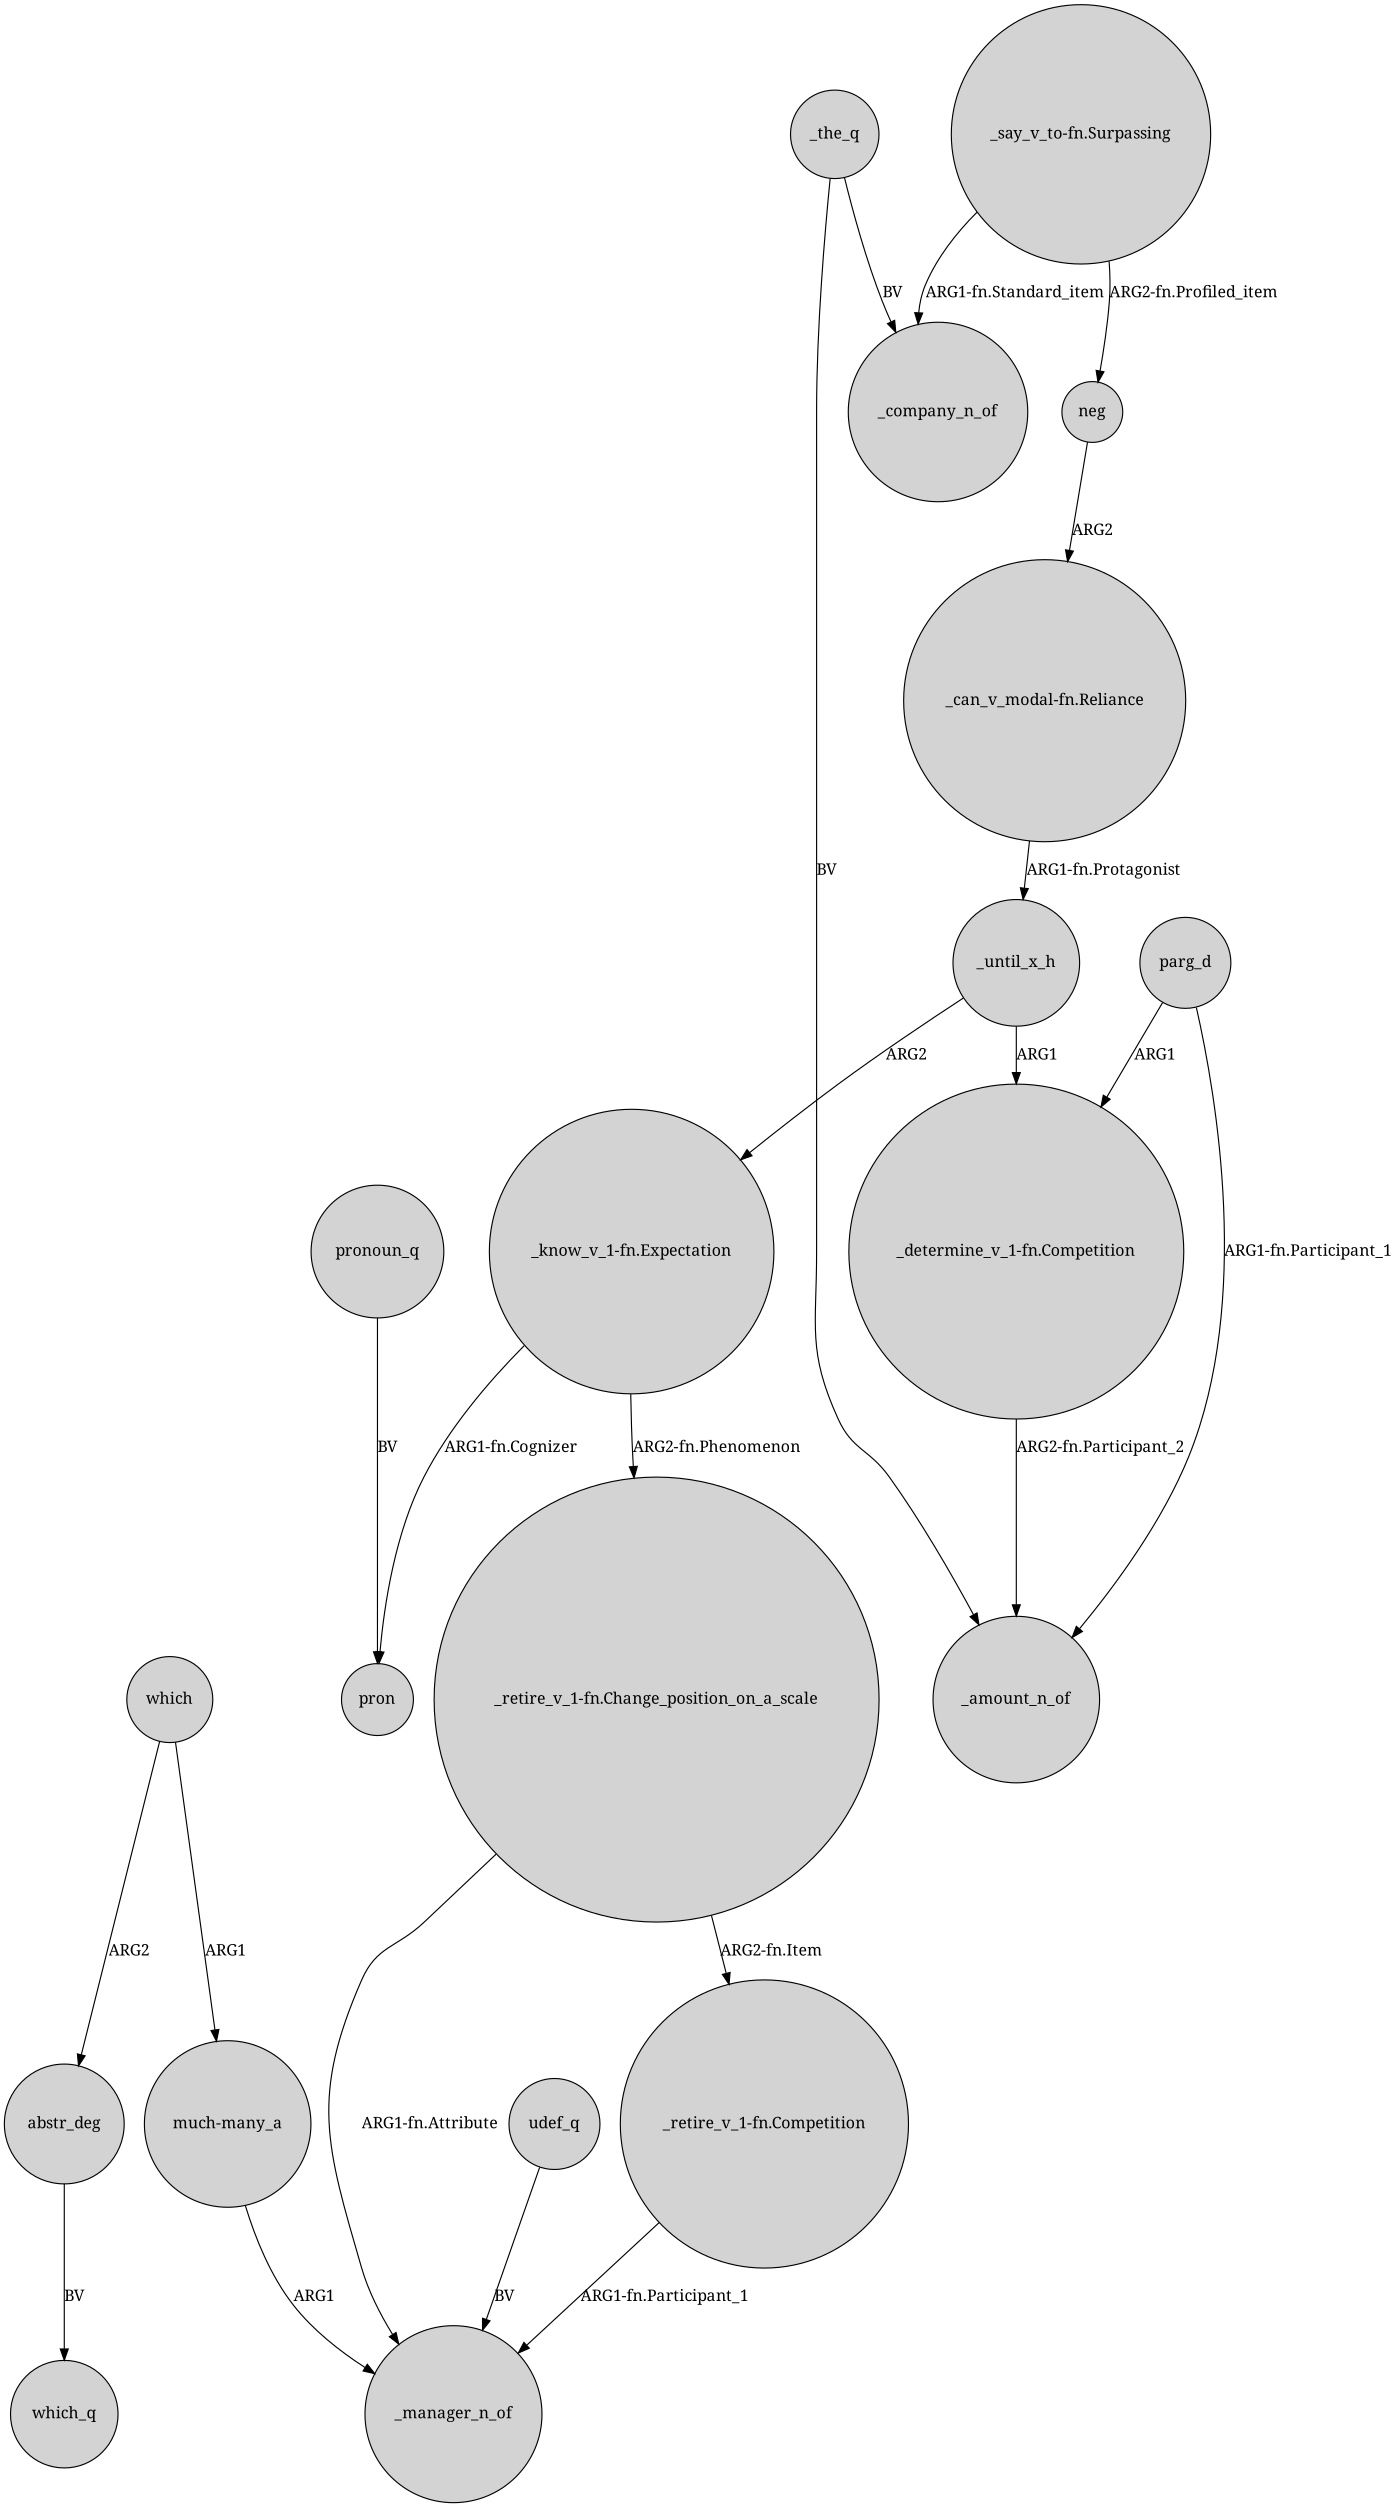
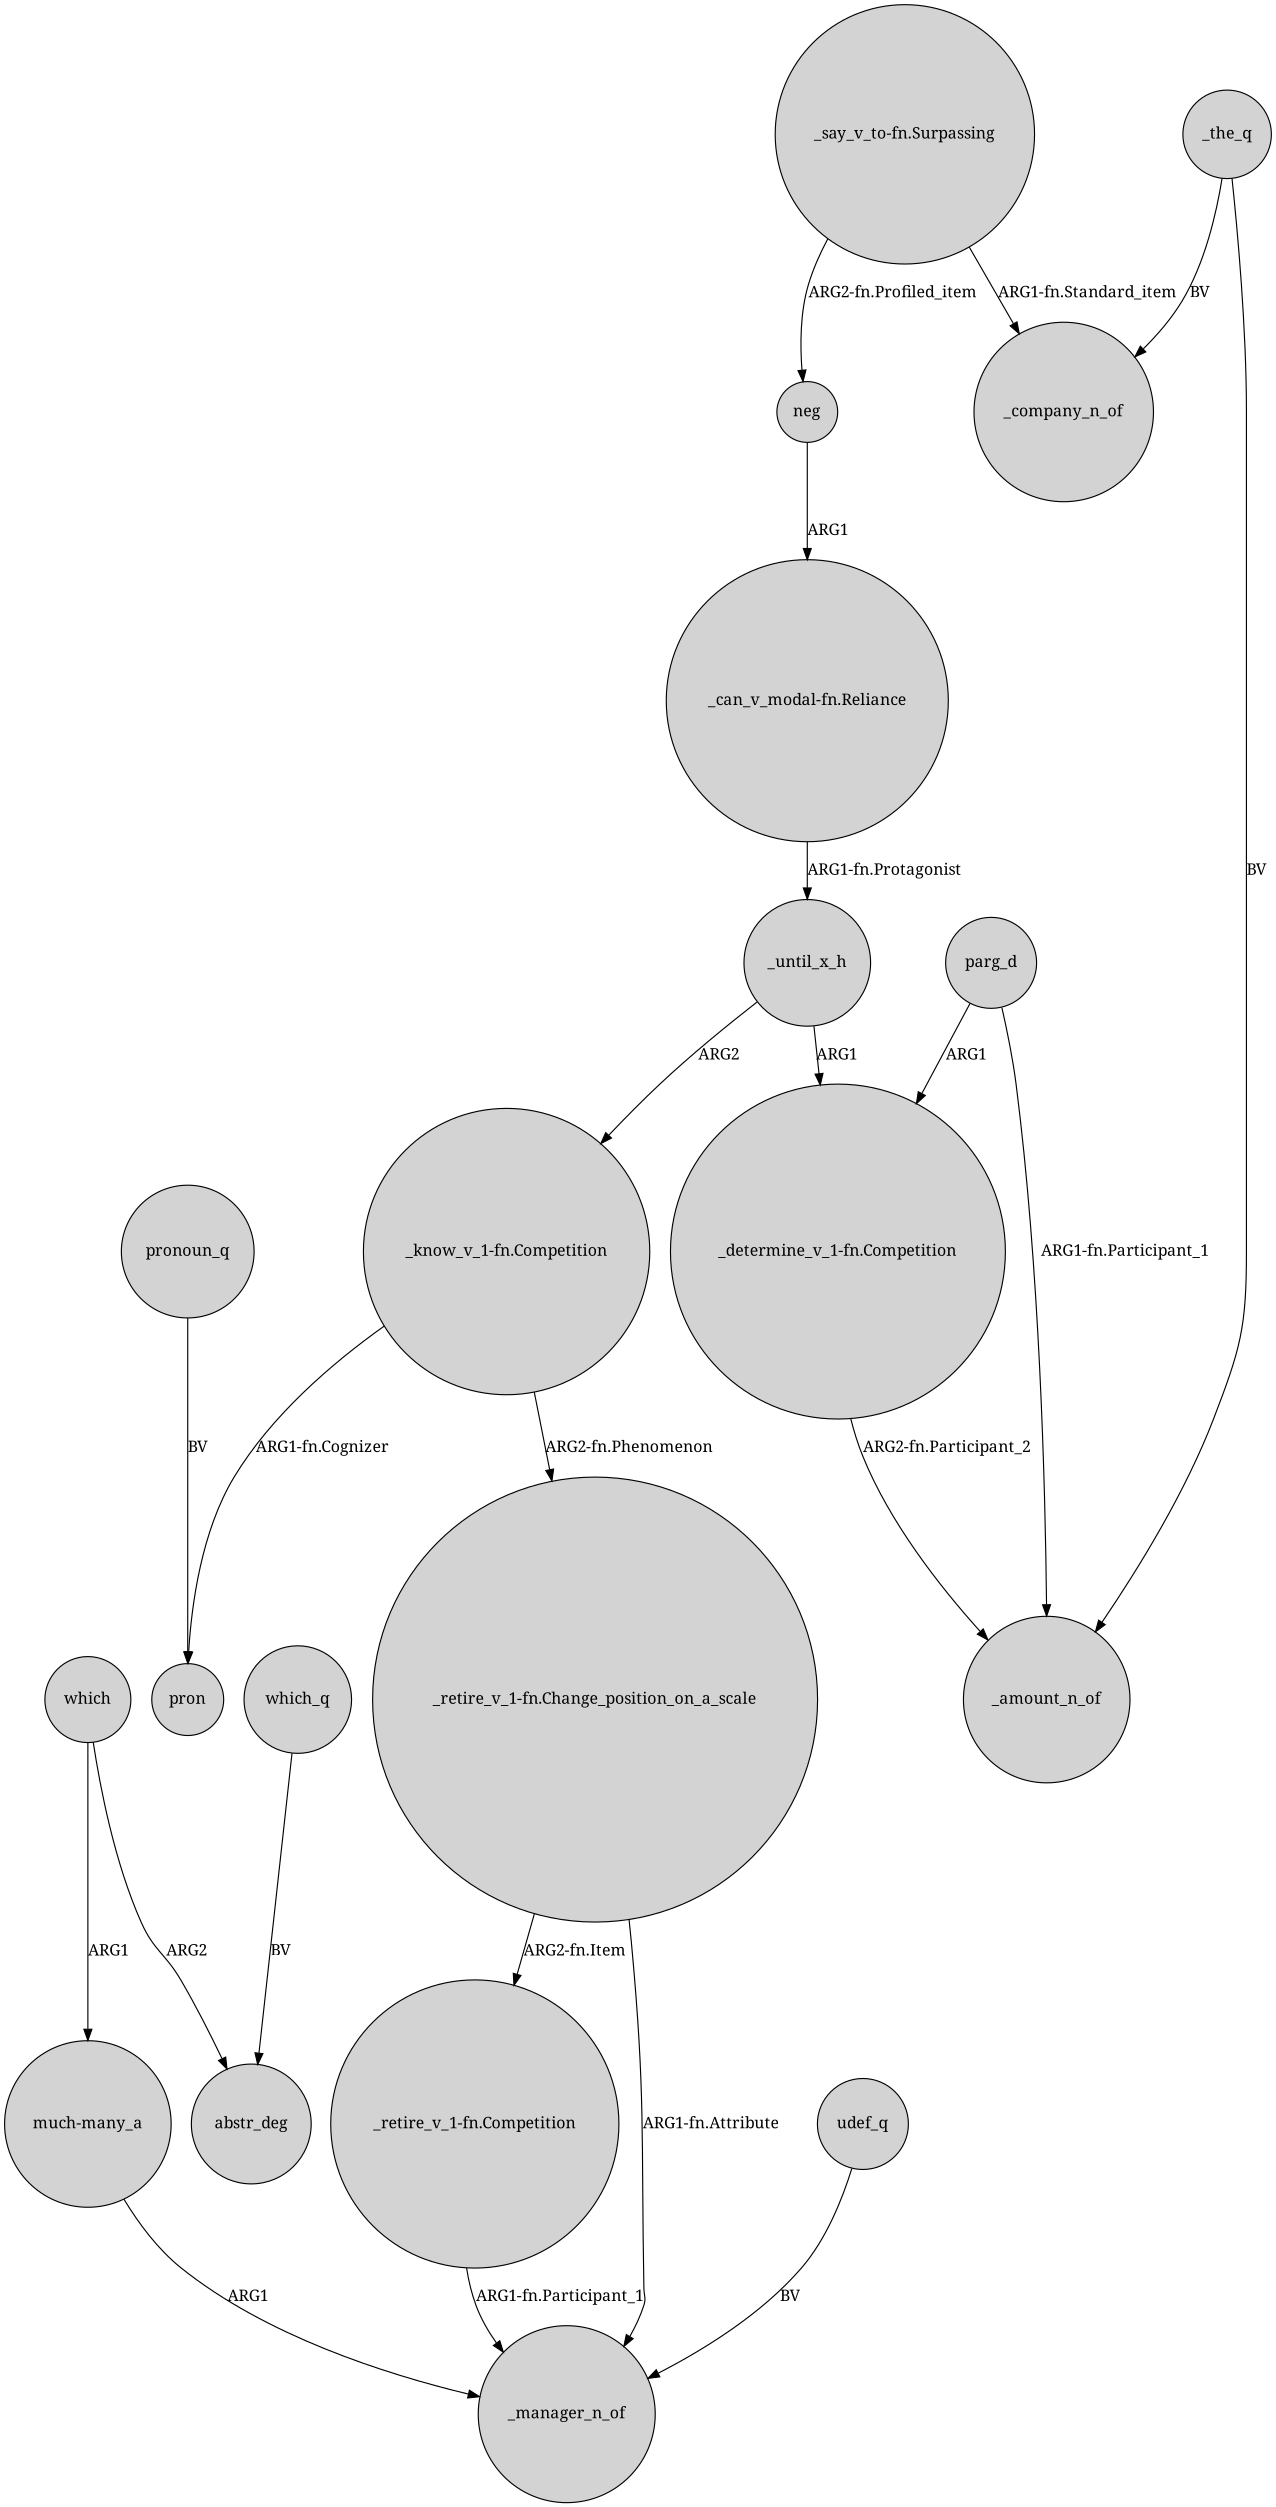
(1093, 531) -> (828, 531)
(632, 1251) -> (507, 1251)
(64, 2266) -> (275, 1903)
